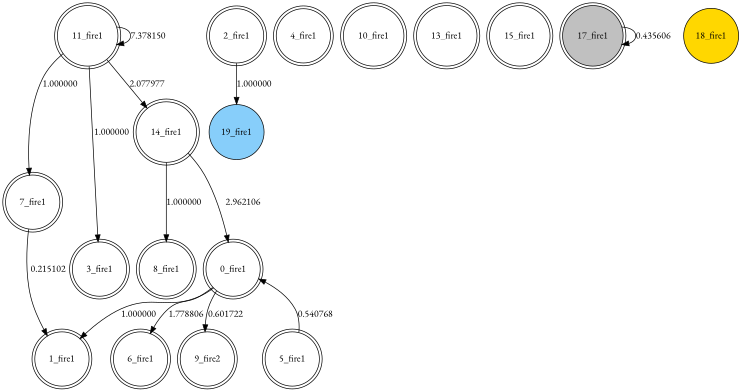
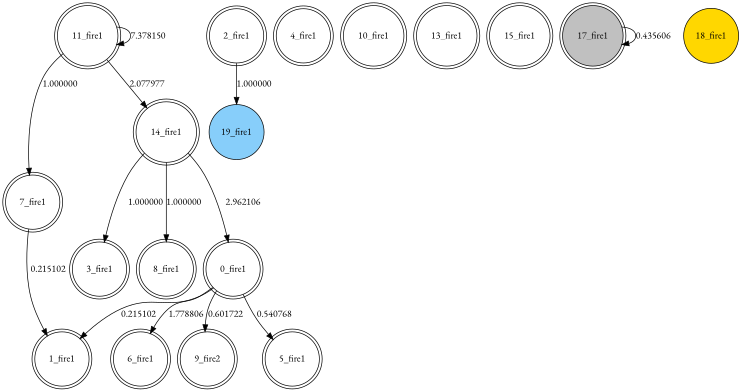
(93, 151) -> (120, 192)
(290, 302) -> (254, 315)
(139, 314) -> (139, 314)
